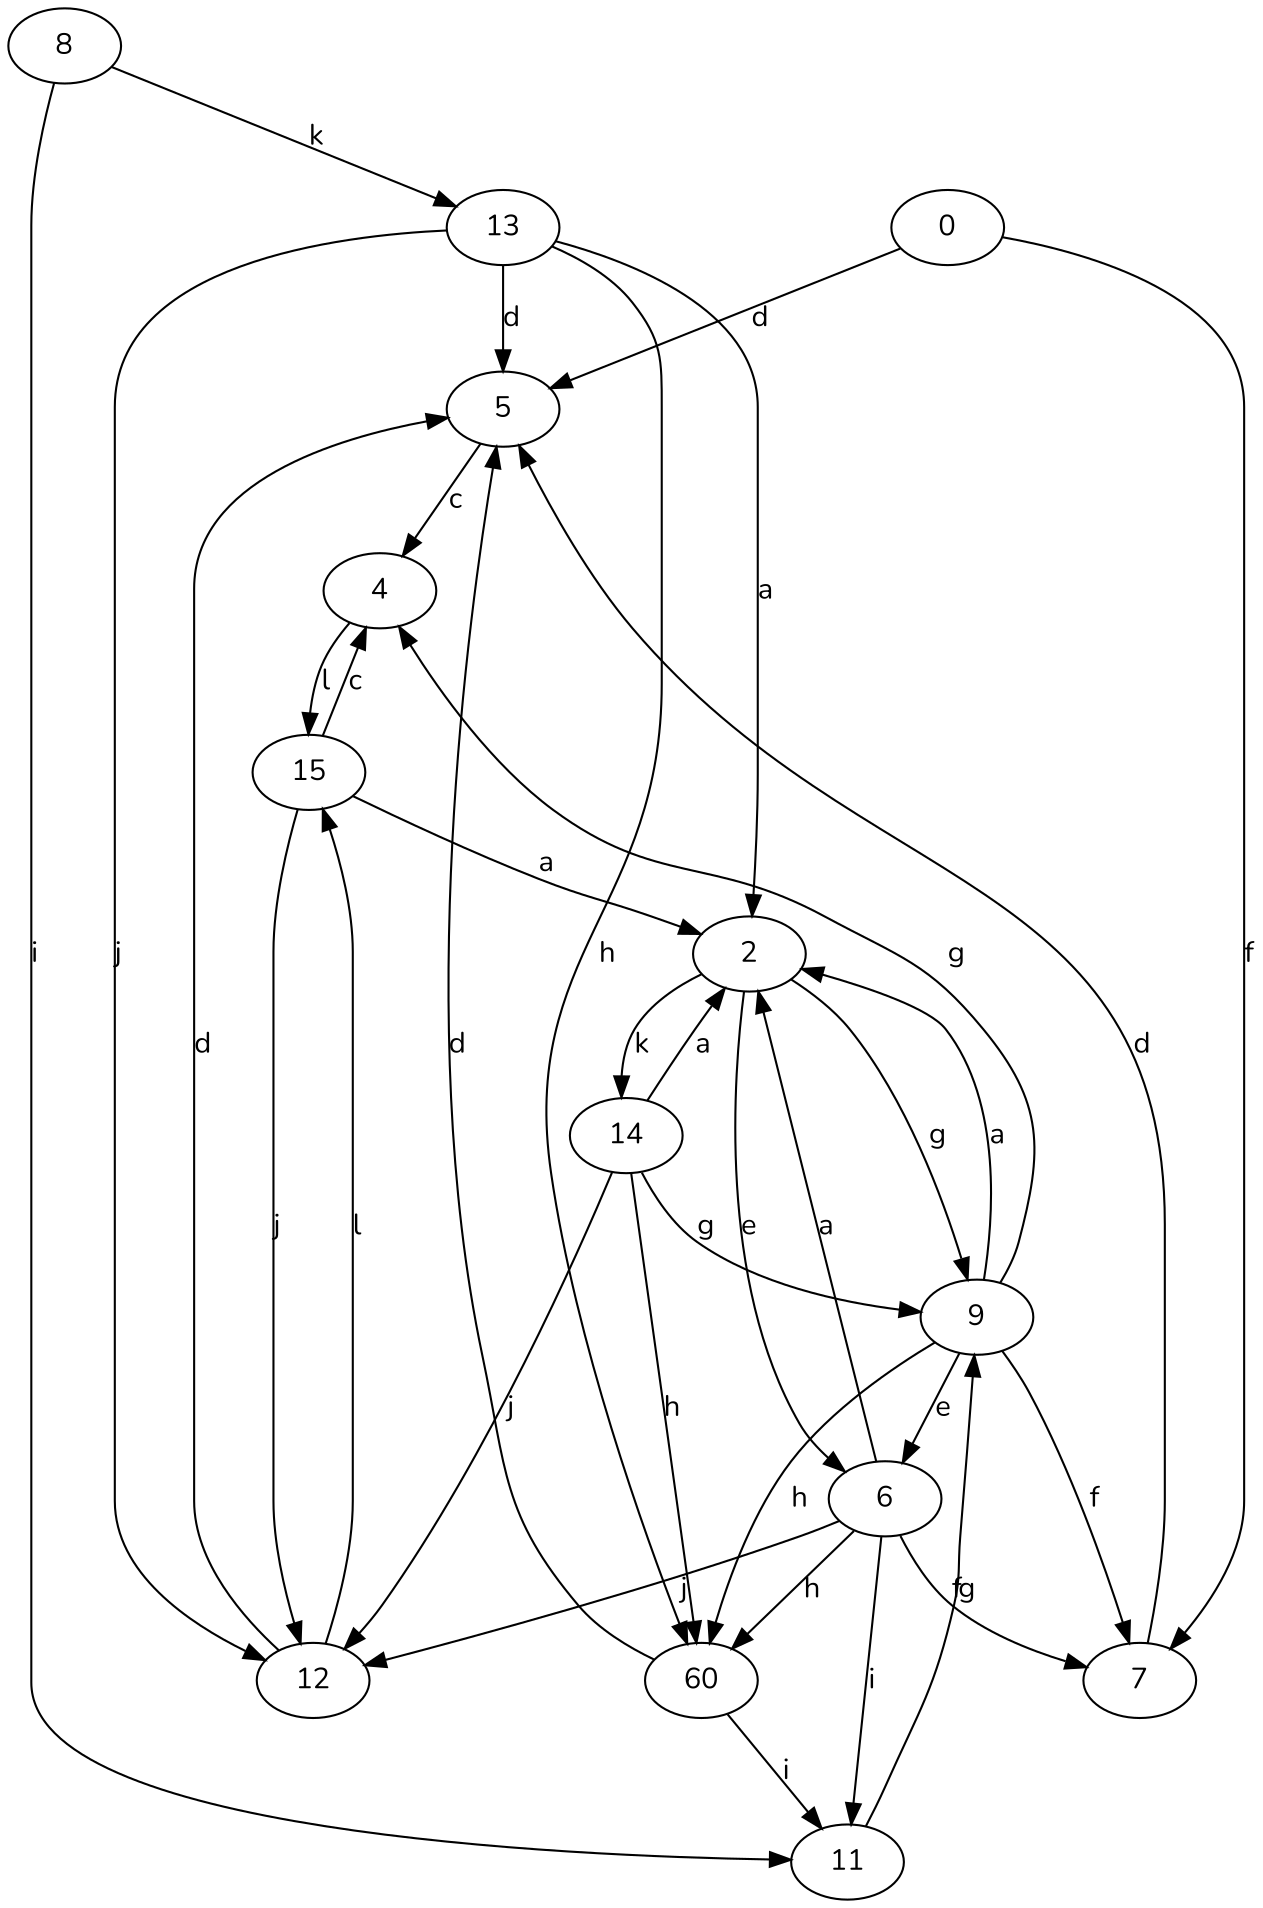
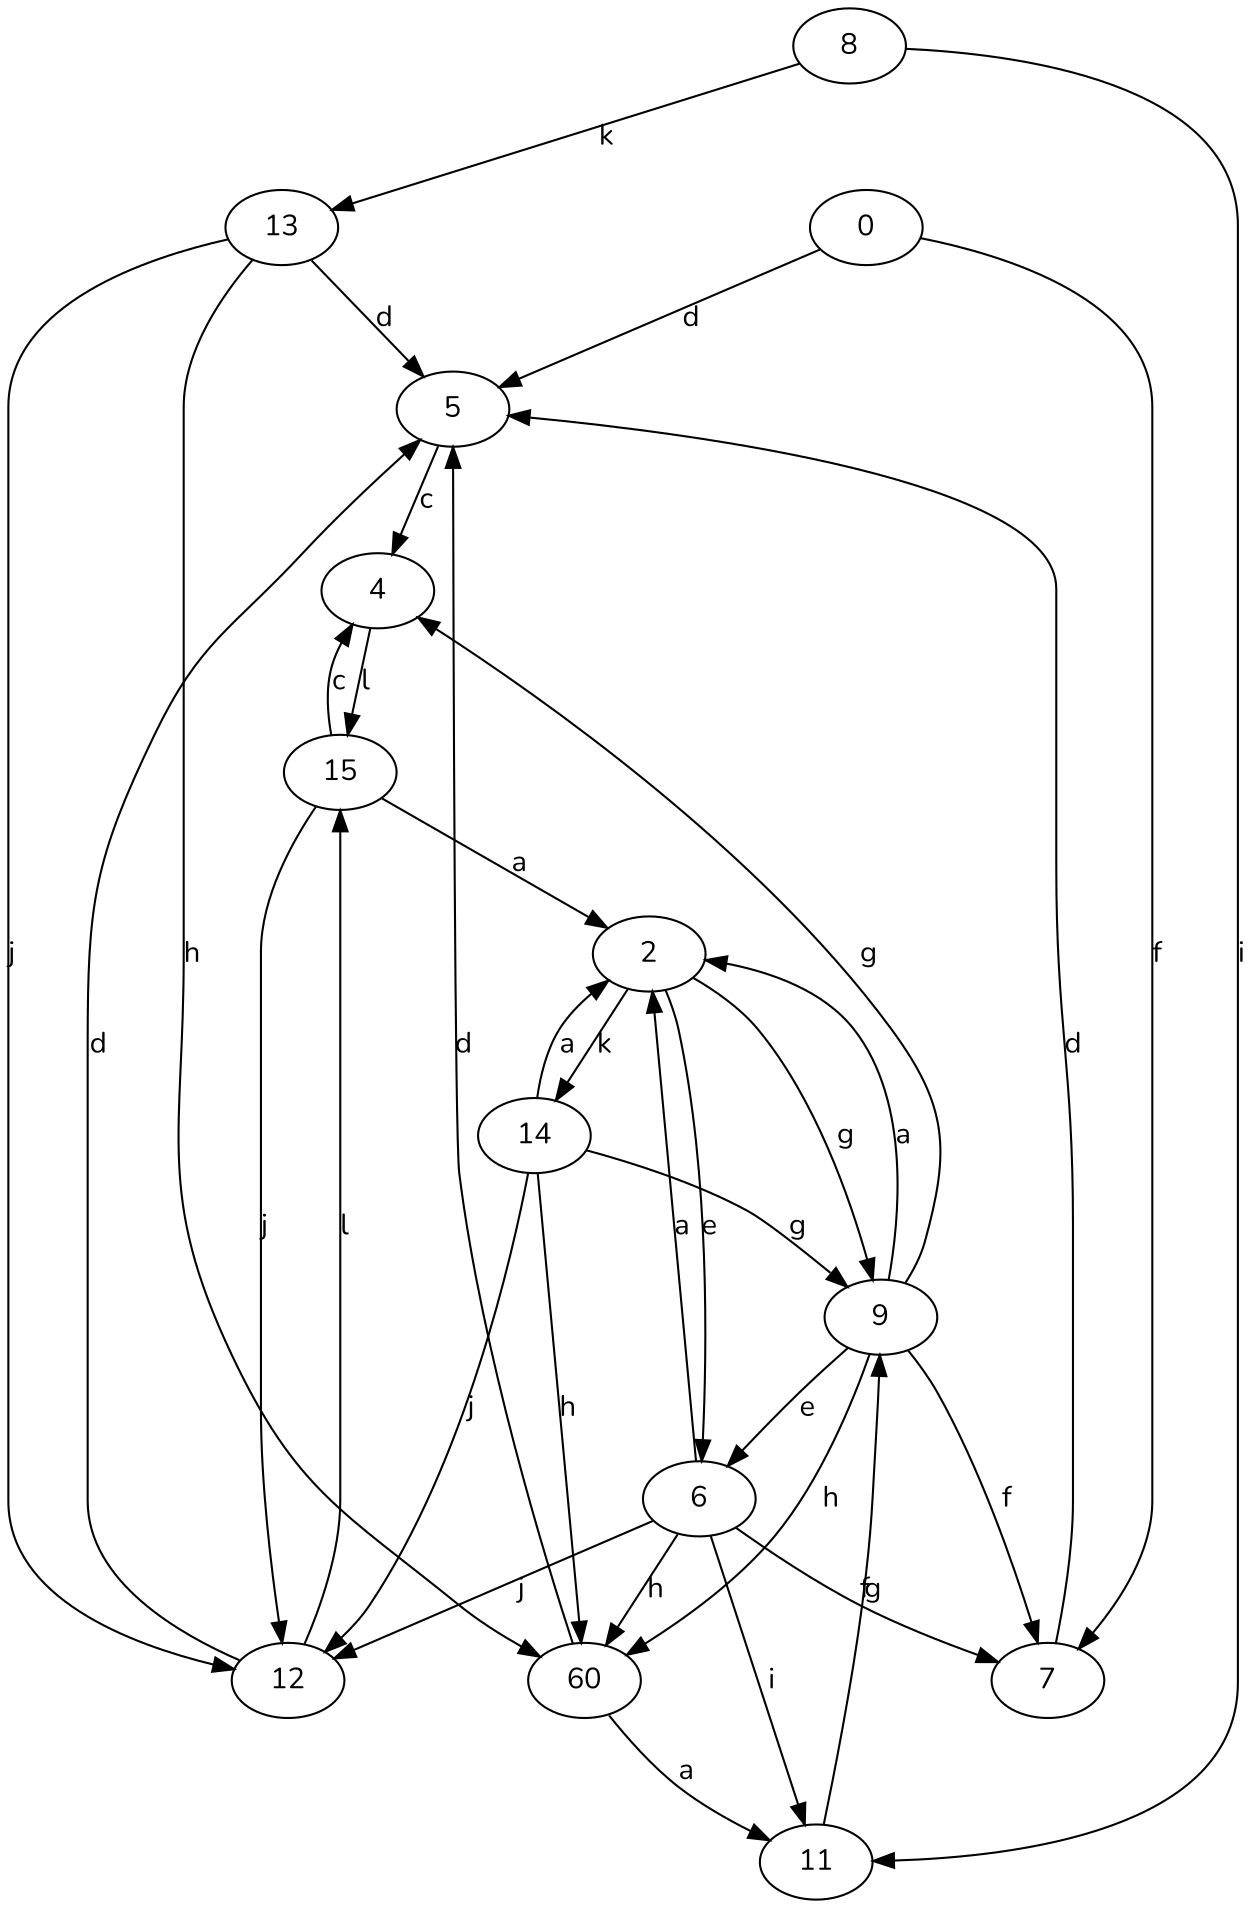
(758, 511) -> none
(787, 1771) -> (687, 1771)
